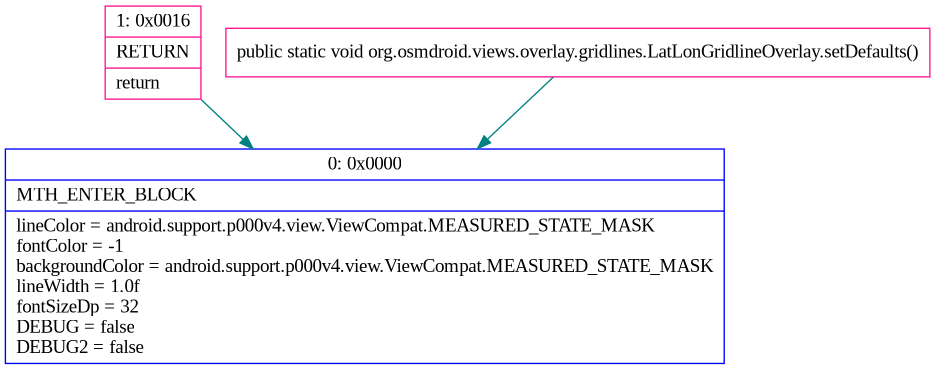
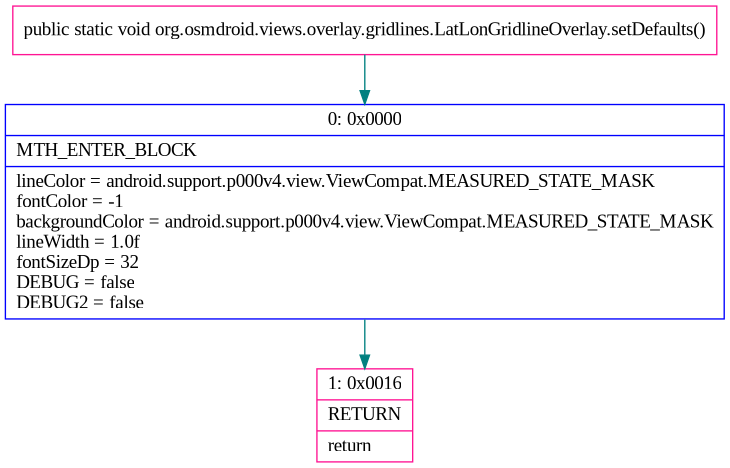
(222, 120) -> (365, 337)
